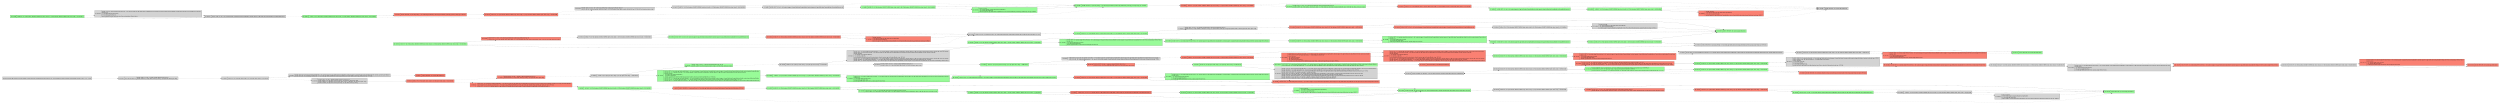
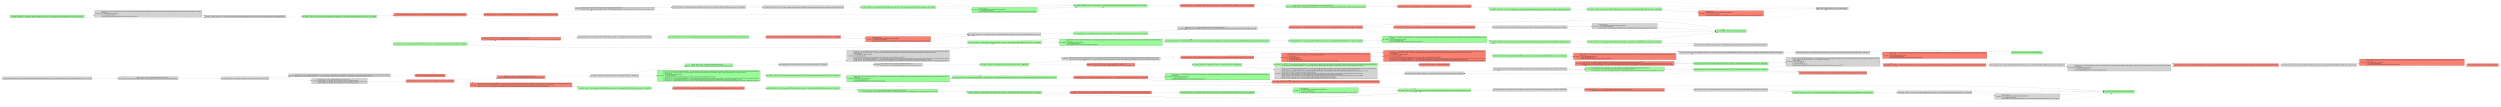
(1731, 90) -> (1731, 90)
